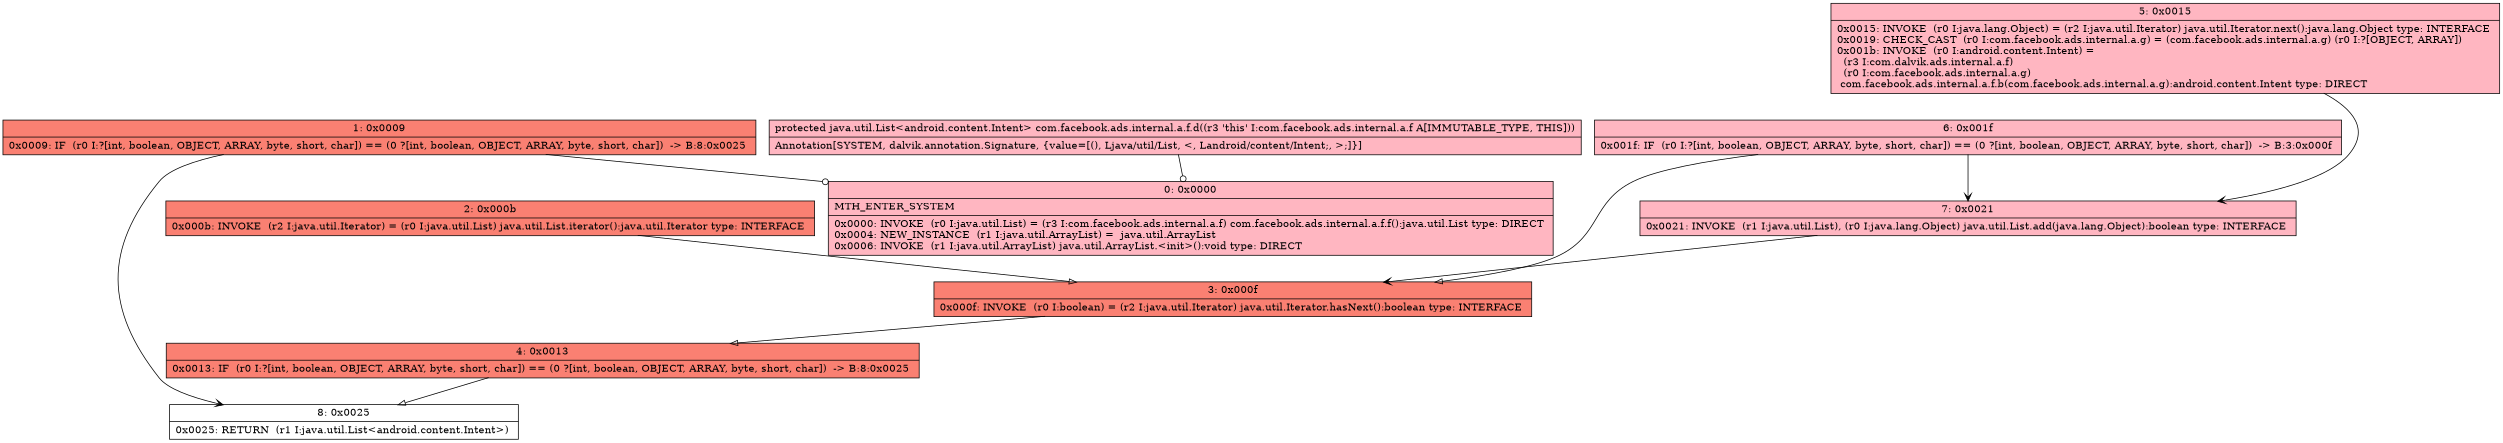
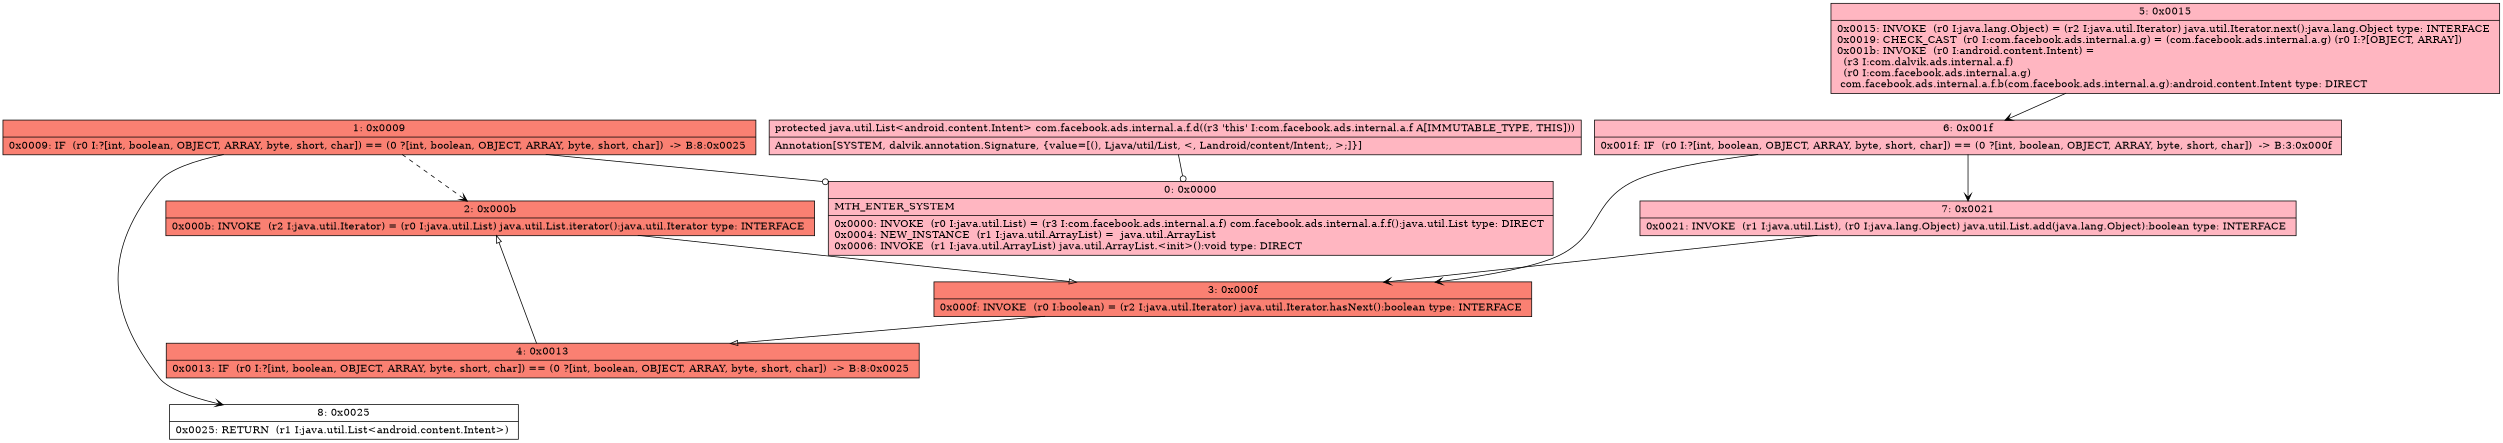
(2327, 171) -> (2039, 105)
none -> (432, 176)
(1598, 215) -> (1598, 215)
(447, 390) -> (518, 293)
